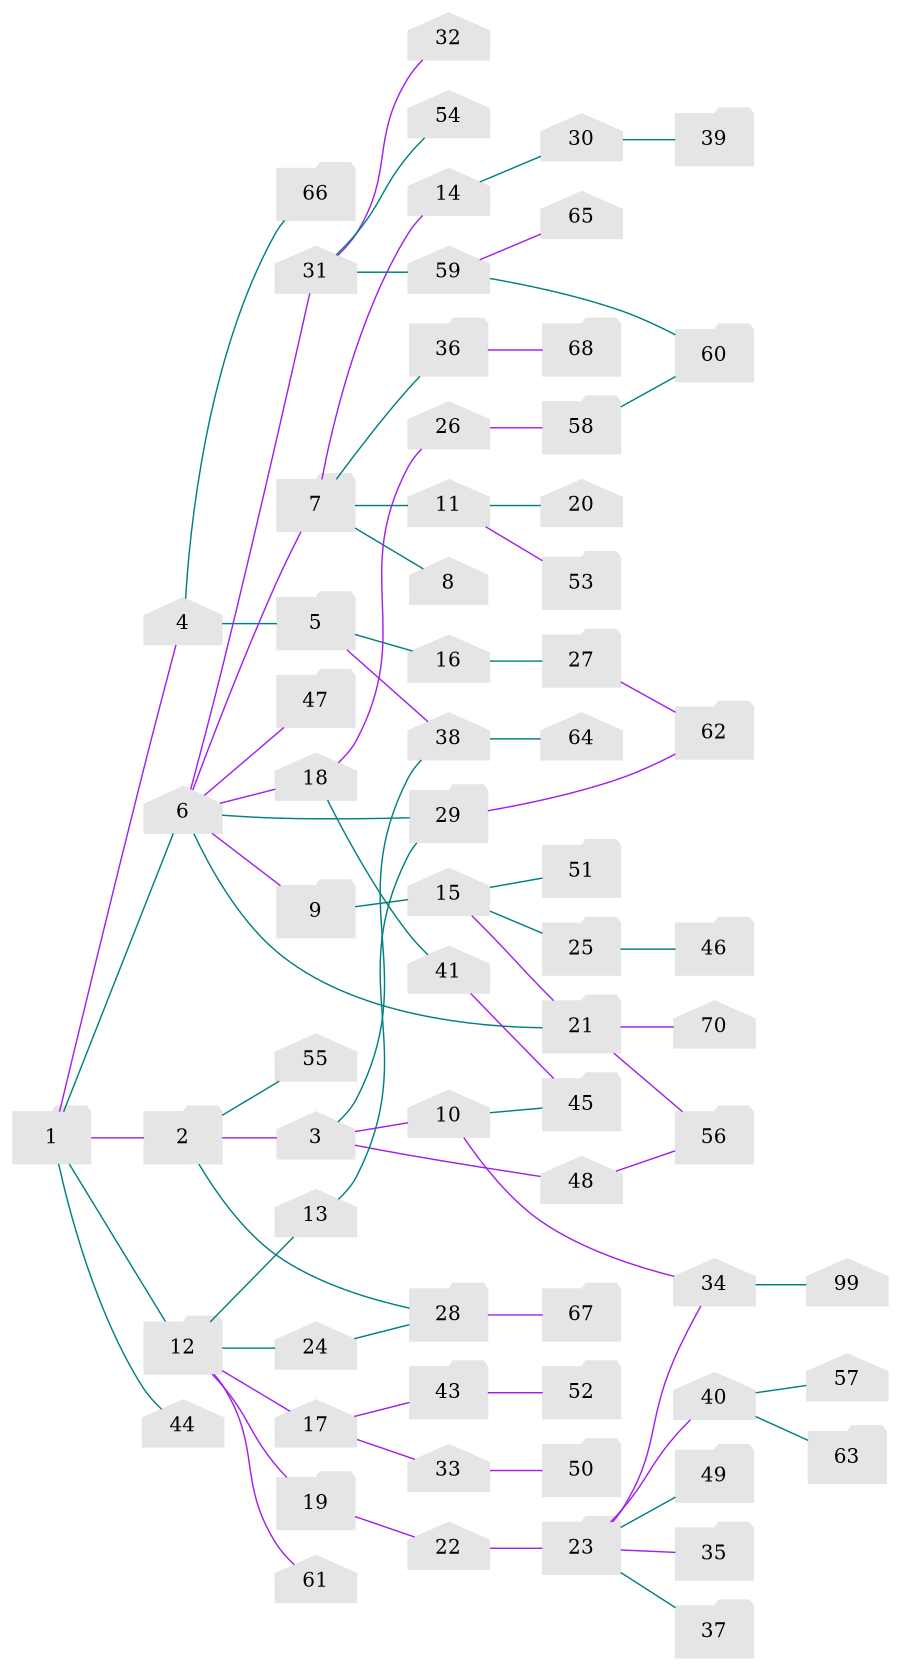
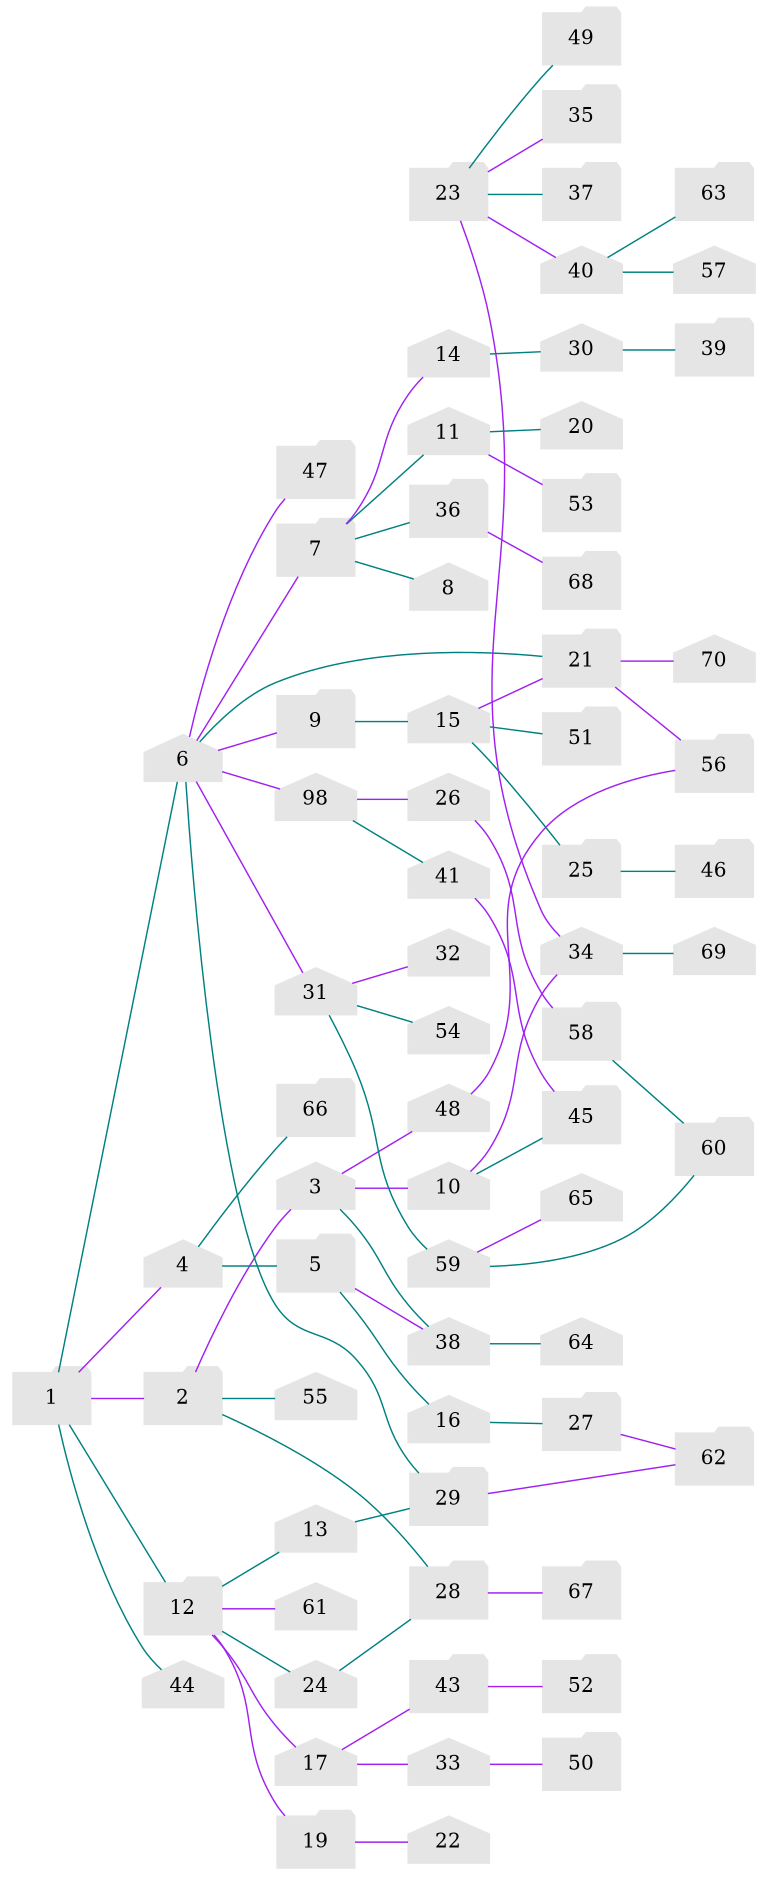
(316, 779) -> (316, 799)
(847, 1285) -> (714, 953)
(516, 1548) -> none
